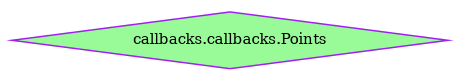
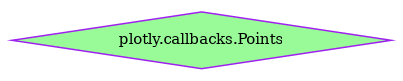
(230, 40) -> (202, 40)
